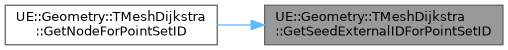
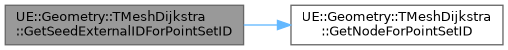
(234, 25) -> (260, 25)
